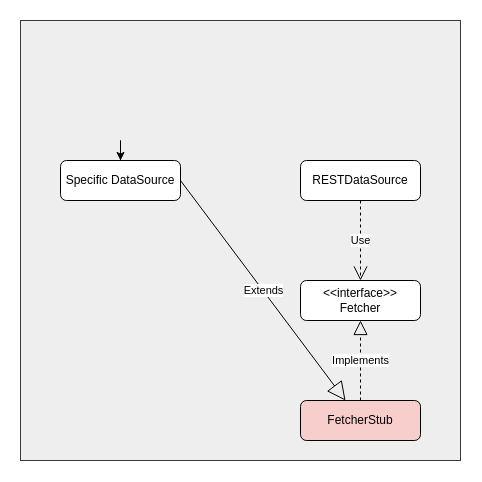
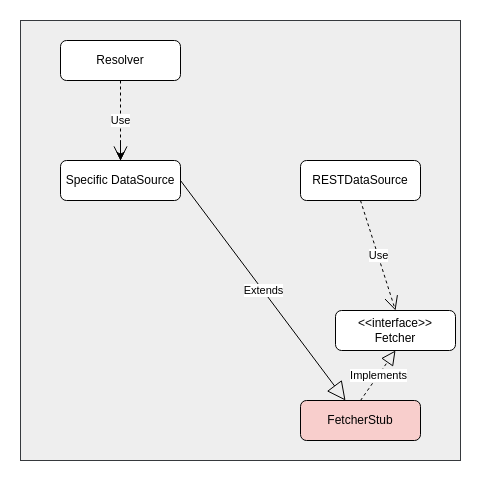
none -> (121, 61)
none -> (121, 109)
(361, 301) -> (396, 331)
